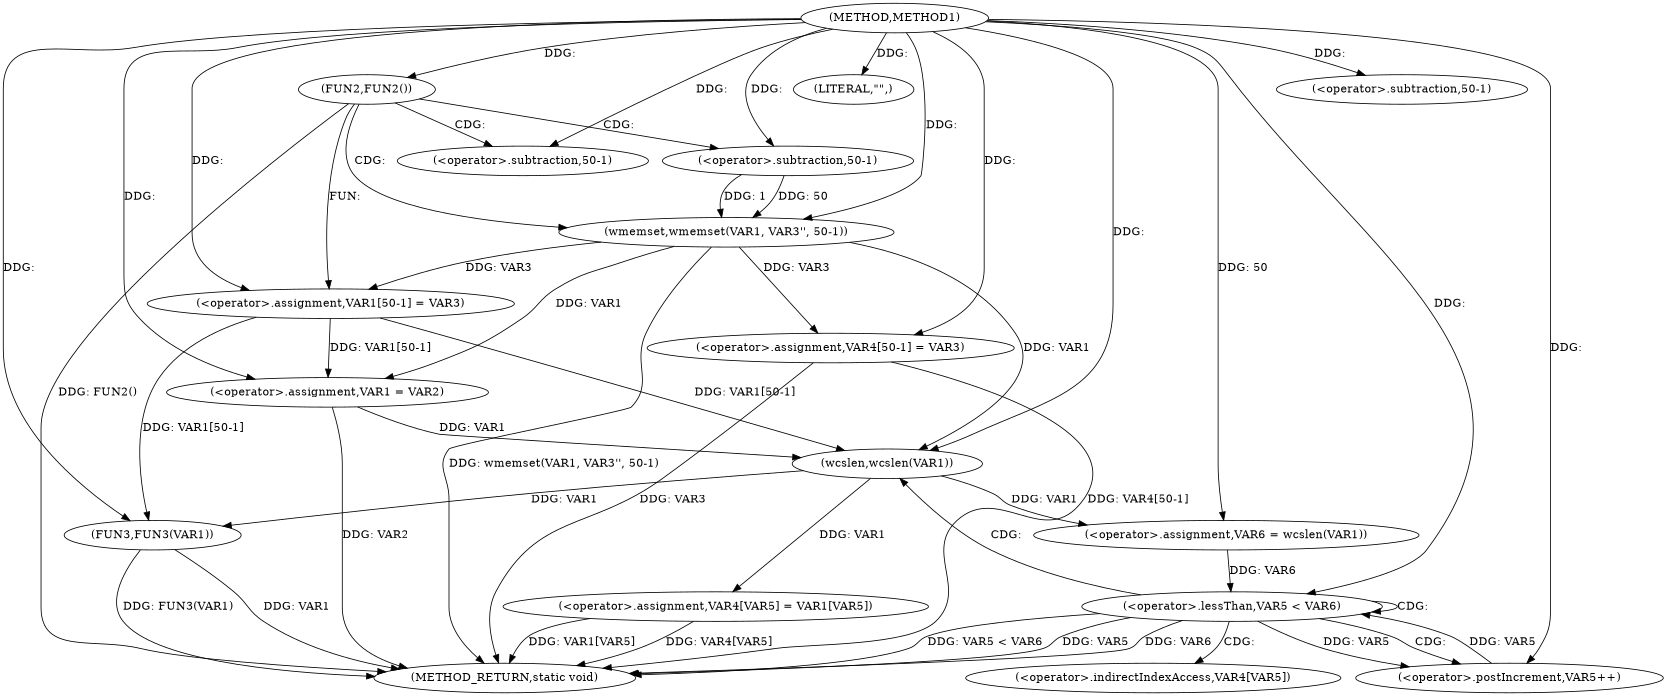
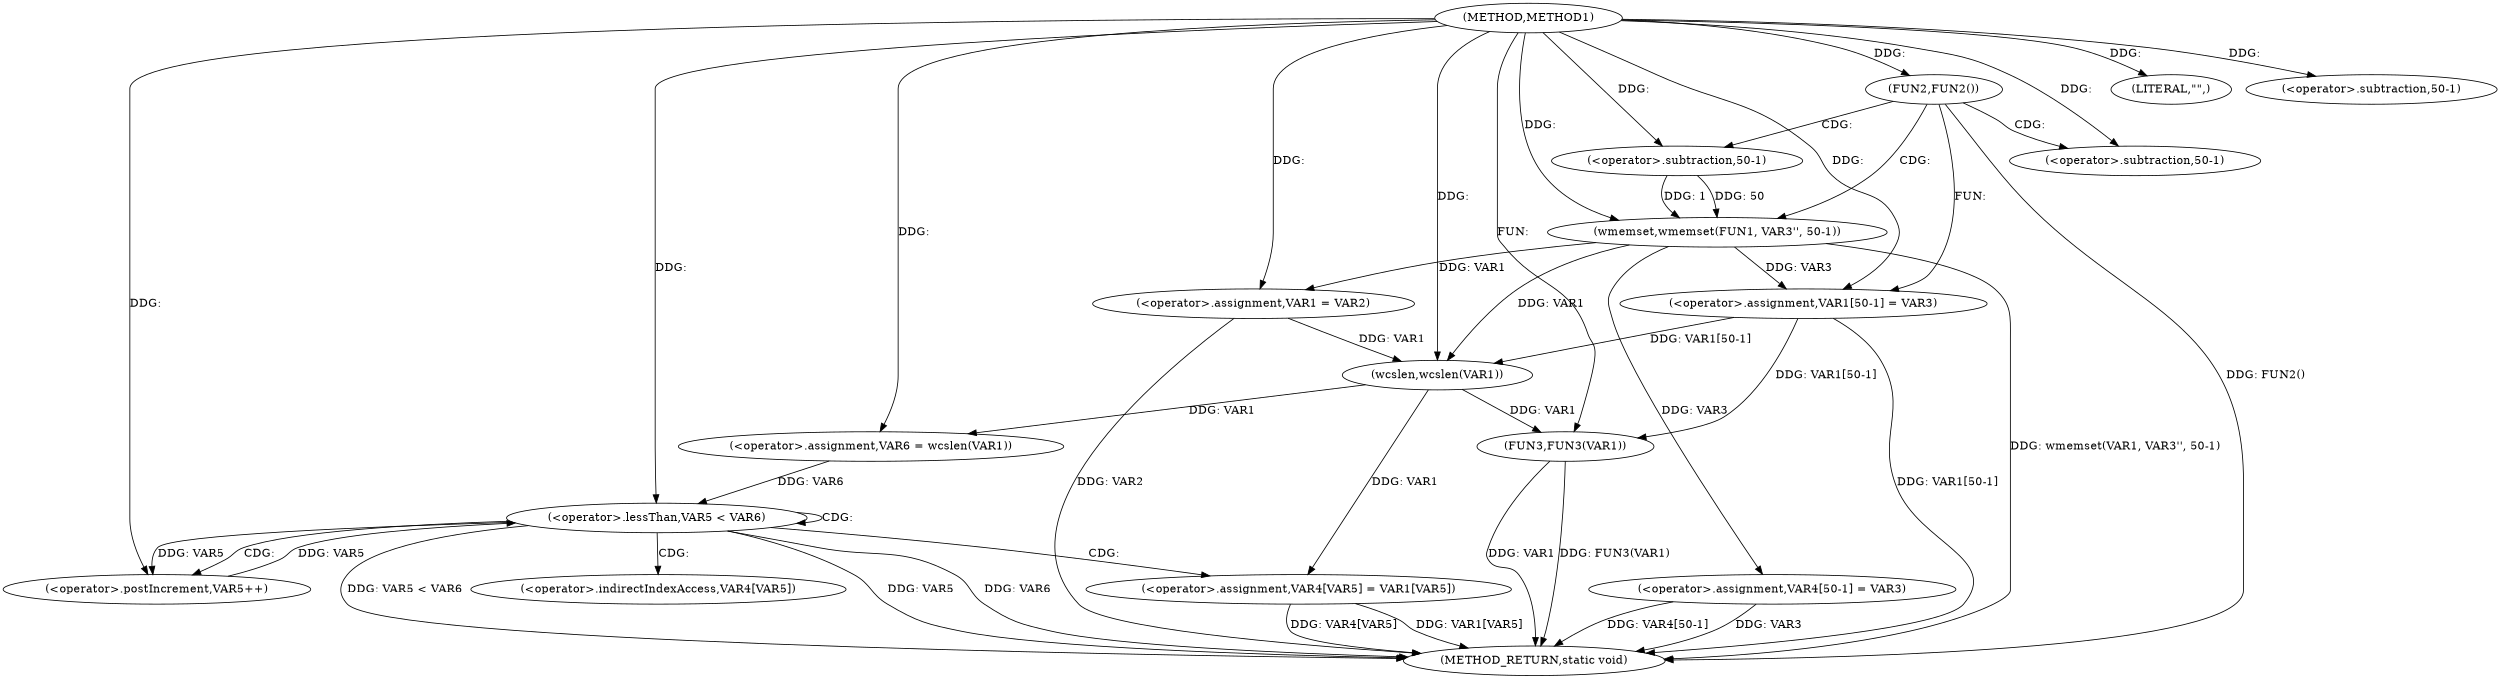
(984, 186) -> none
(726, 232) -> (1717, 232)
(21, 268) -> (1515, 232)
(1243, 268) -> (916, 232)
(329, 344) -> (1971, 592)
(1013, 560) -> (987, 548)
